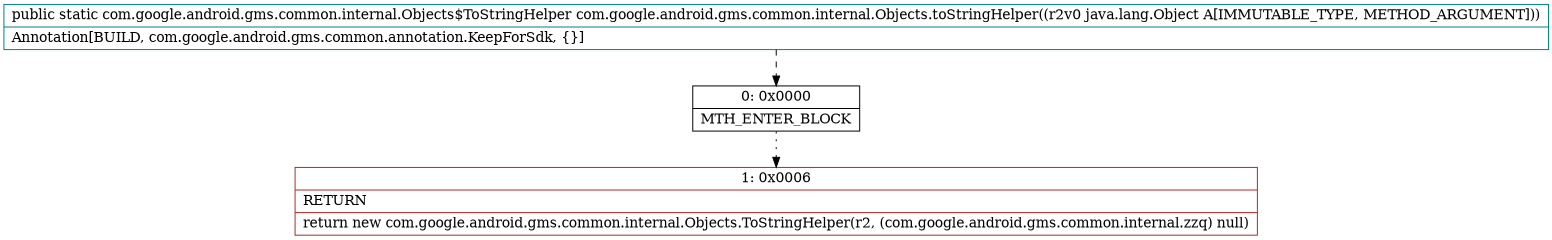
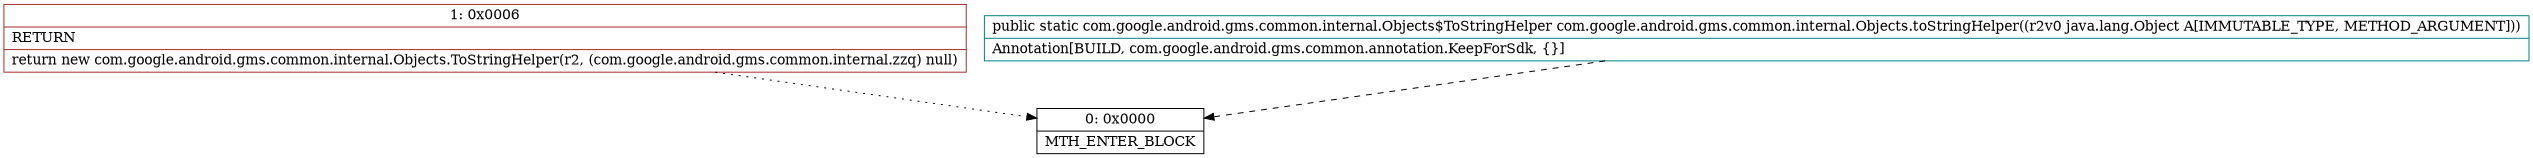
(776, 144) -> (871, 94)
